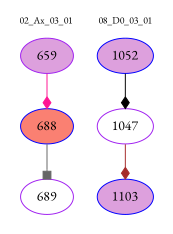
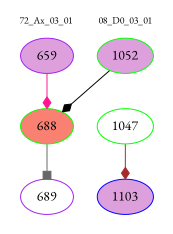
(47, 21) -> (47, 21)
(125, 56) -> (125, 56)
(125, 85) -> (95, 83)
(47, 126) -> (47, 126)
(125, 126) -> (125, 126)
